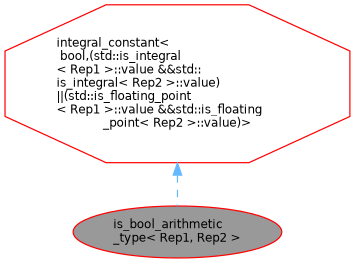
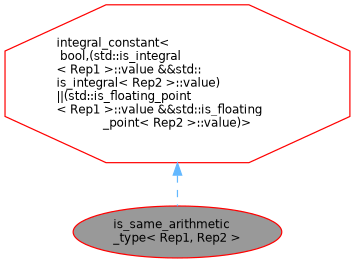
(177, 232) -> (177, 232)
